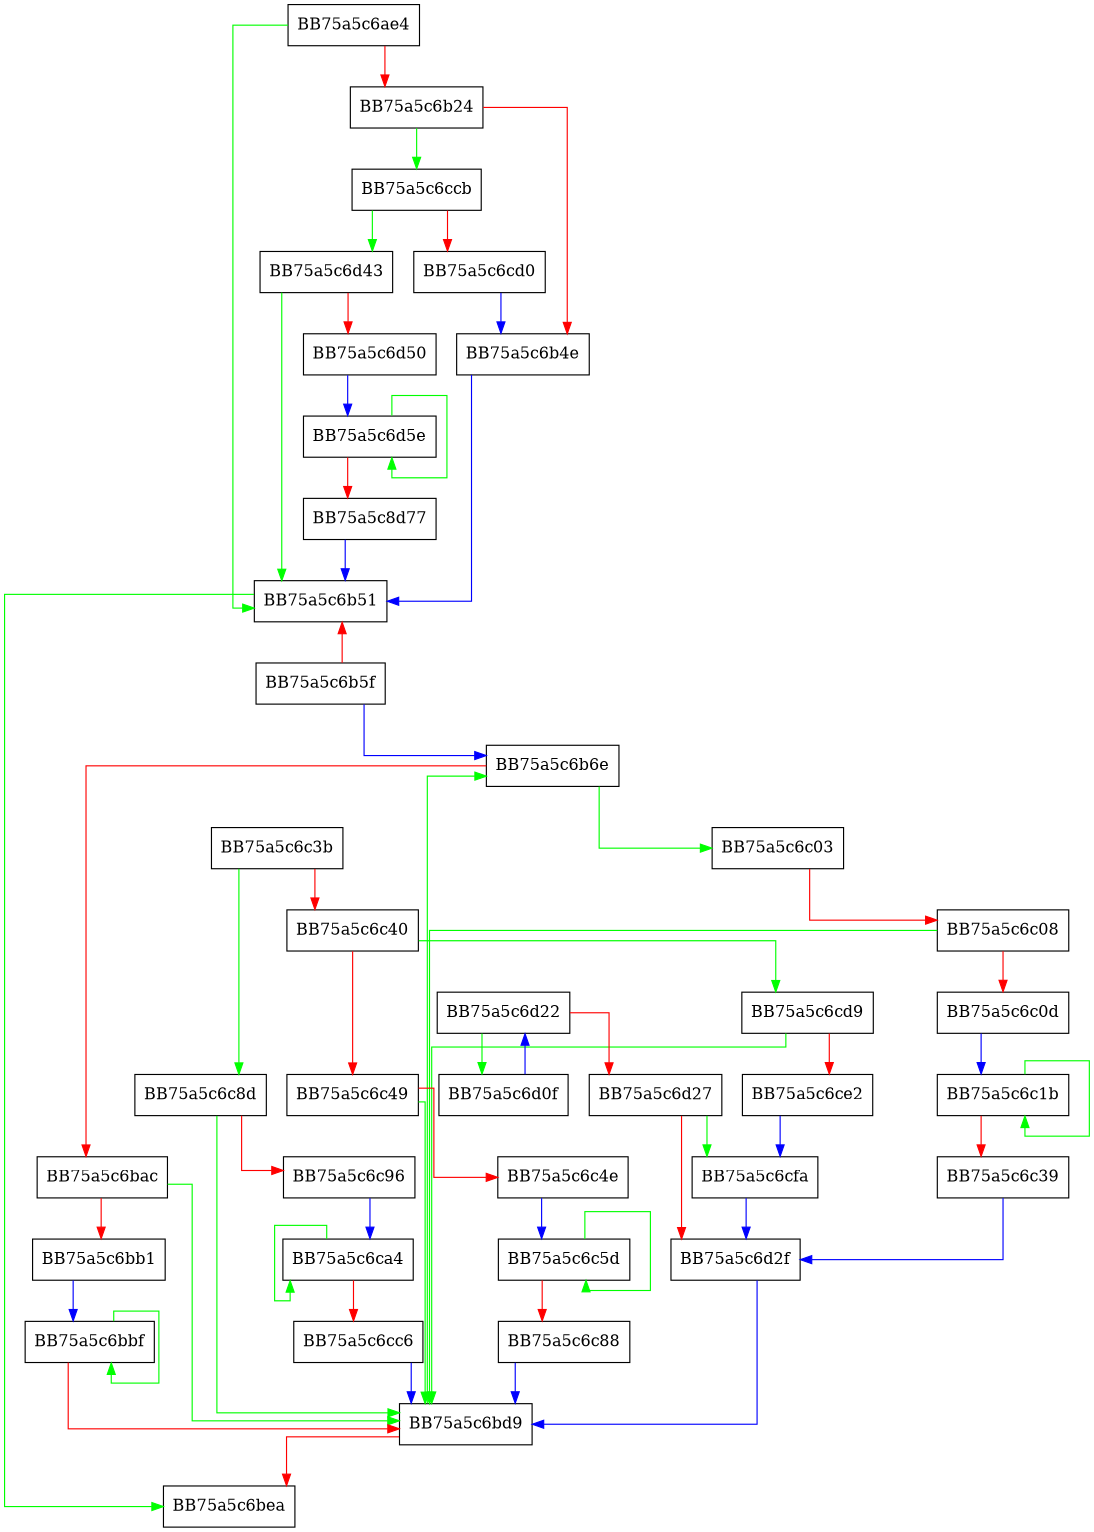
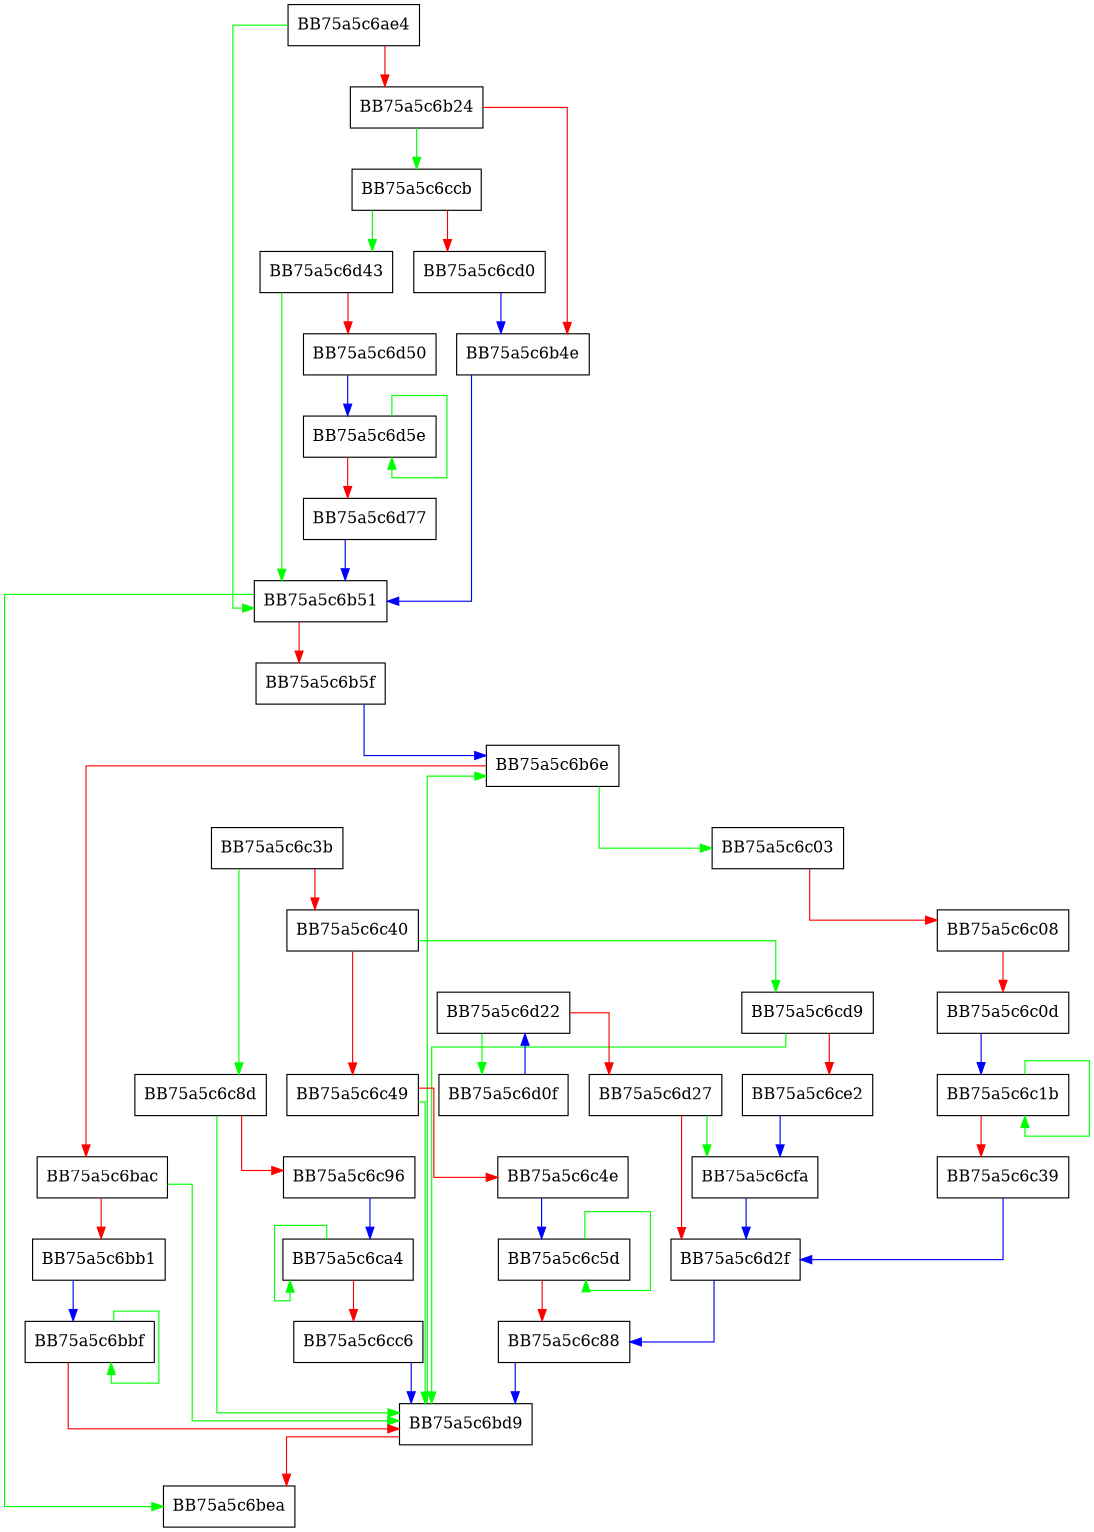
(370, 519) -> (370, 519)
(342, 648) -> (299, 637)
(452, 930) -> none
(722, 1424) -> (708, 1342)
